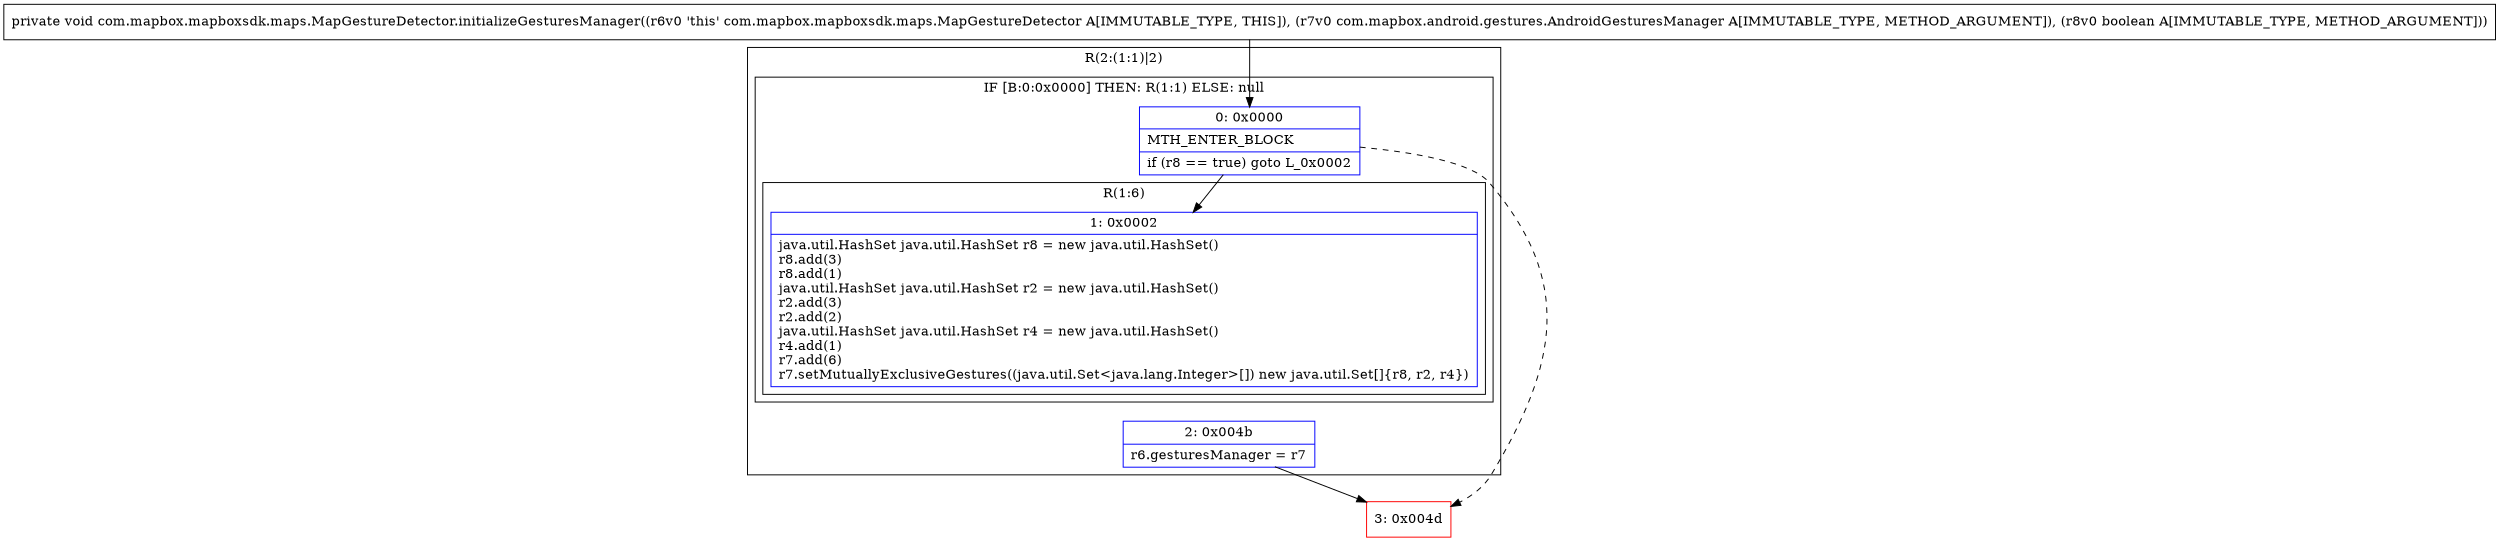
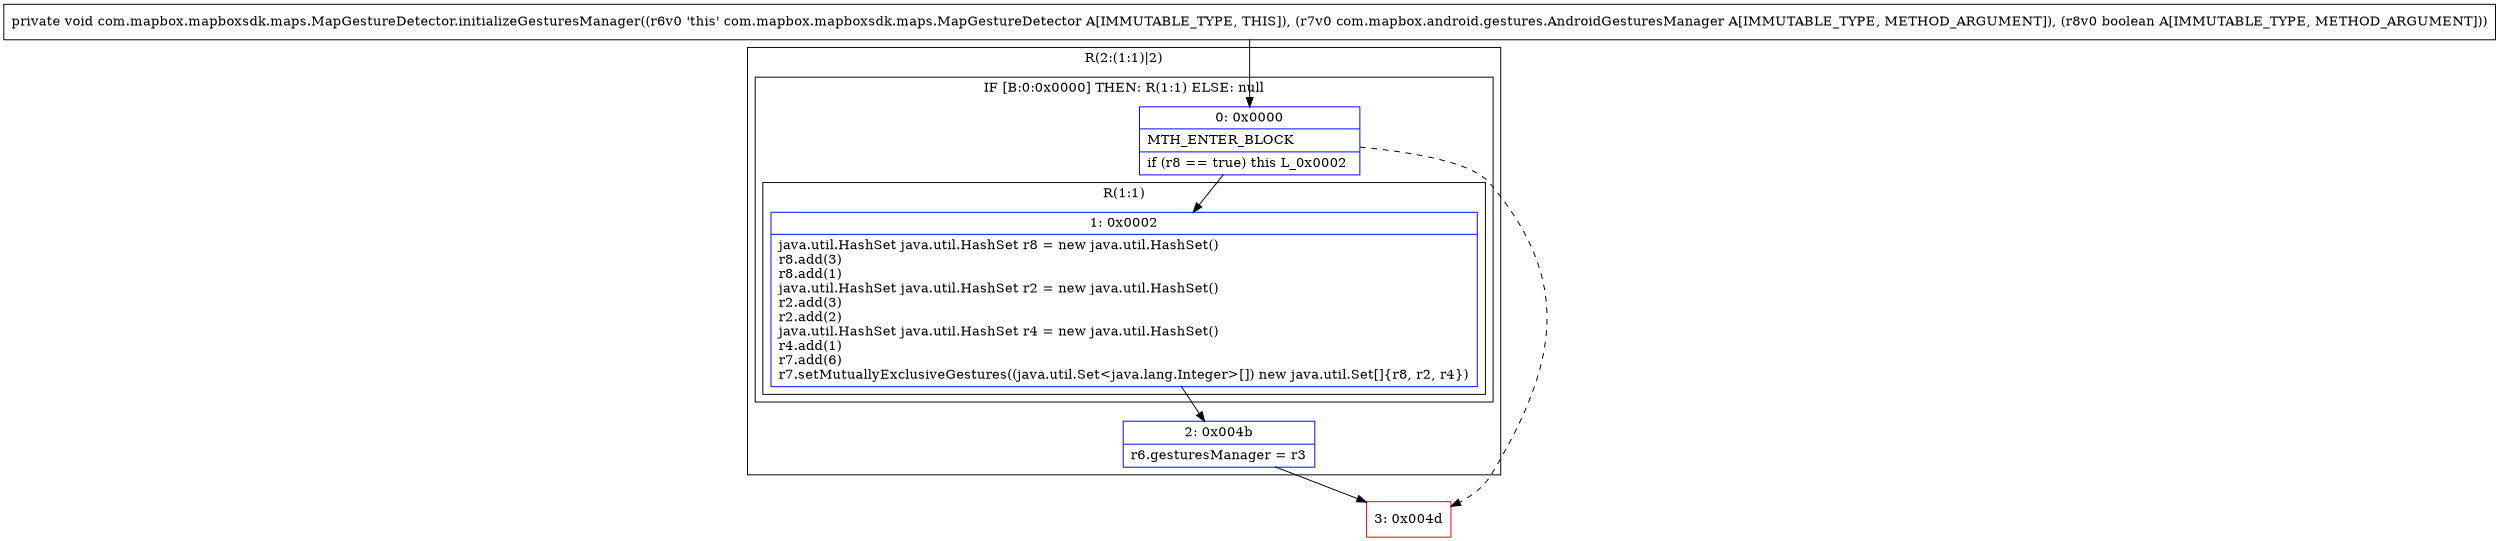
(1250, 163) -> (1247, 163)
(1124, 194) -> (1124, 194)
none -> (1190, 400)
(1219, 455) -> (1219, 455)
